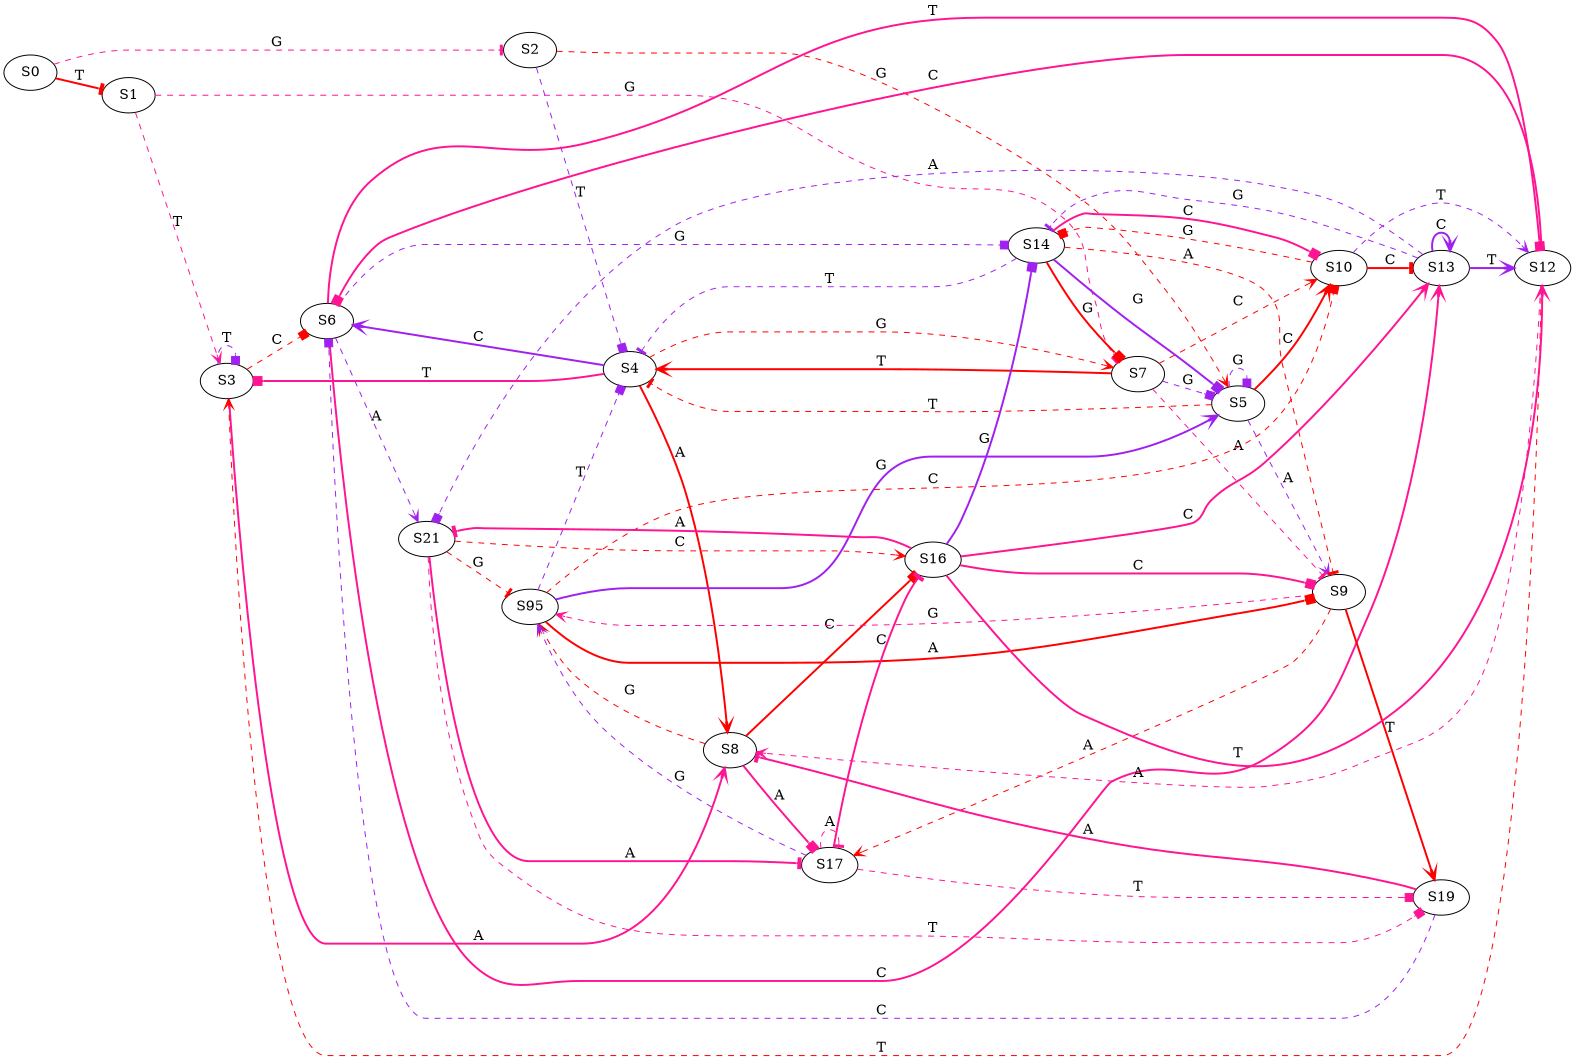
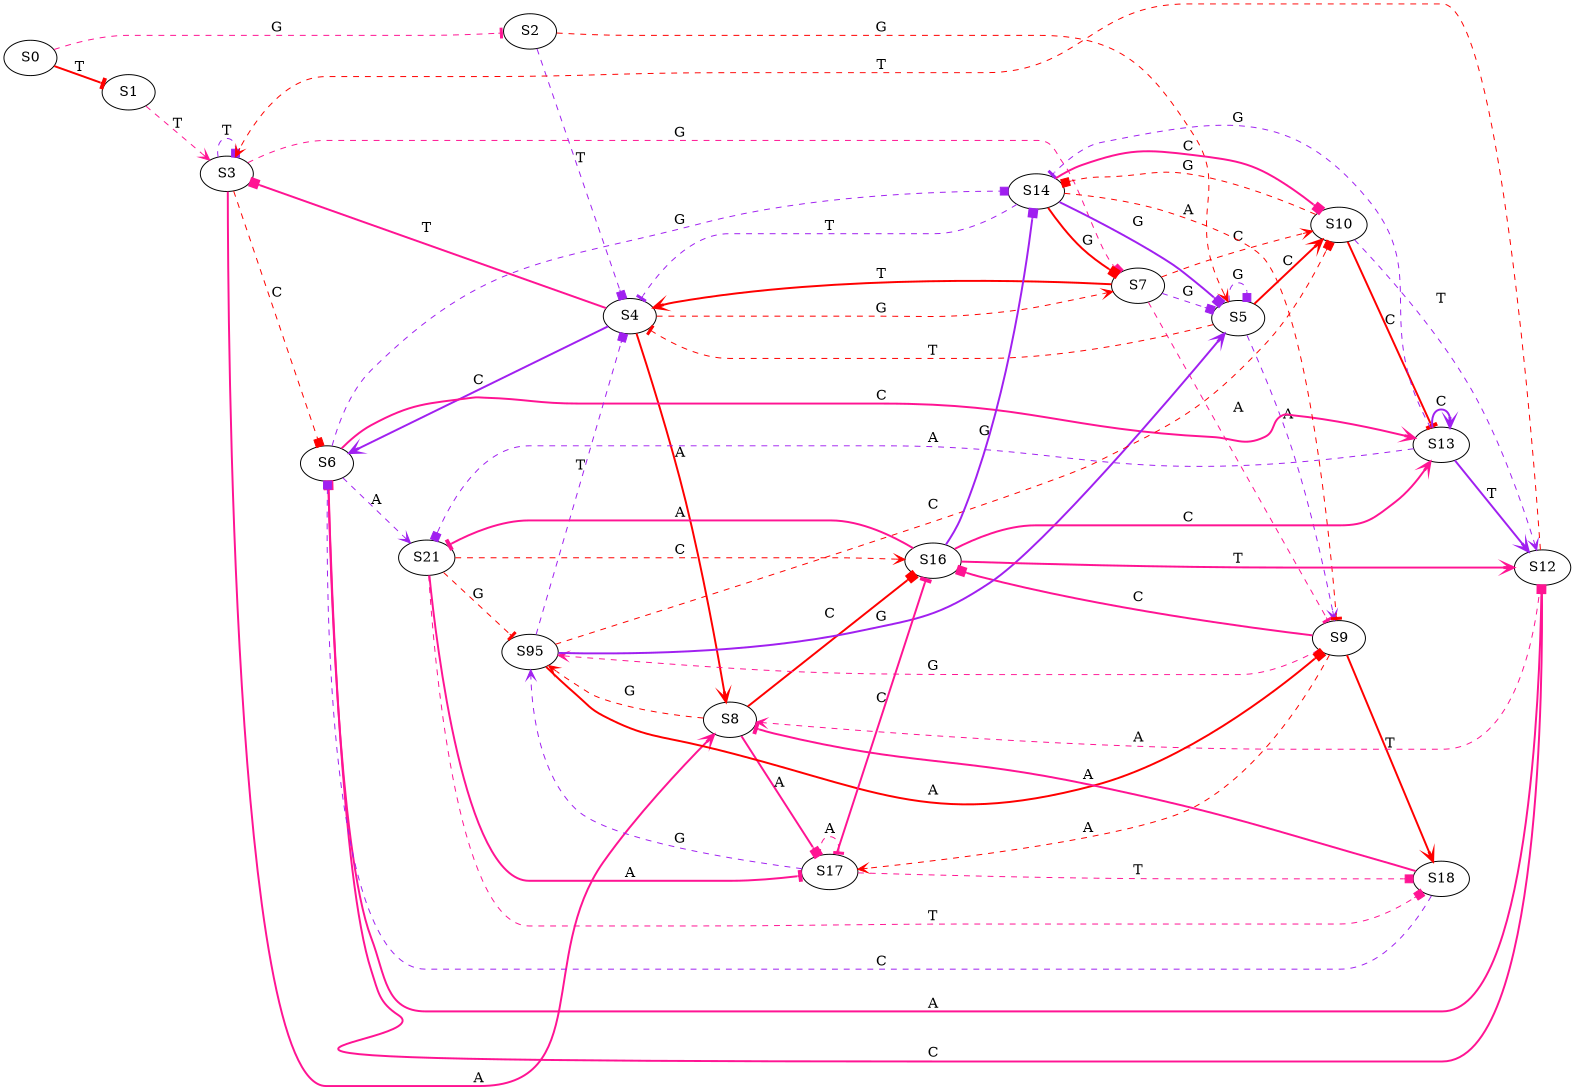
(933, 11) -> (933, 1004)
(696, 96) -> (716, 140)
(1132, 573) -> (1139, 610)
(1441, 897) -> (1441, 879)
